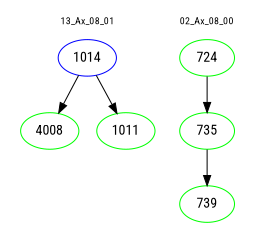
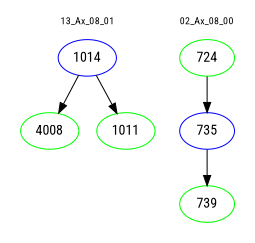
(207, 131) -> (207, 131)
